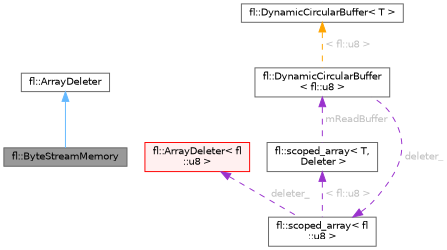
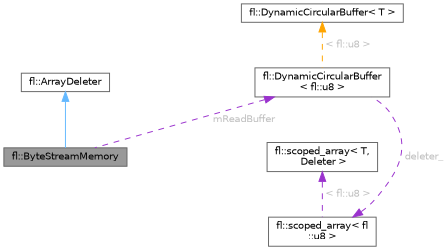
(322, 125) -> (180, 124)
(197, 157) -> none
